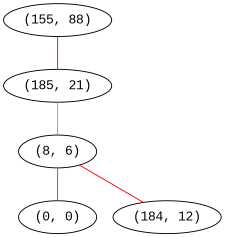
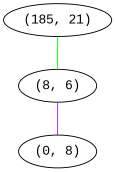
(58, 20) -> none
(58, 217) -> (58, 151)
(167, 217) -> none
